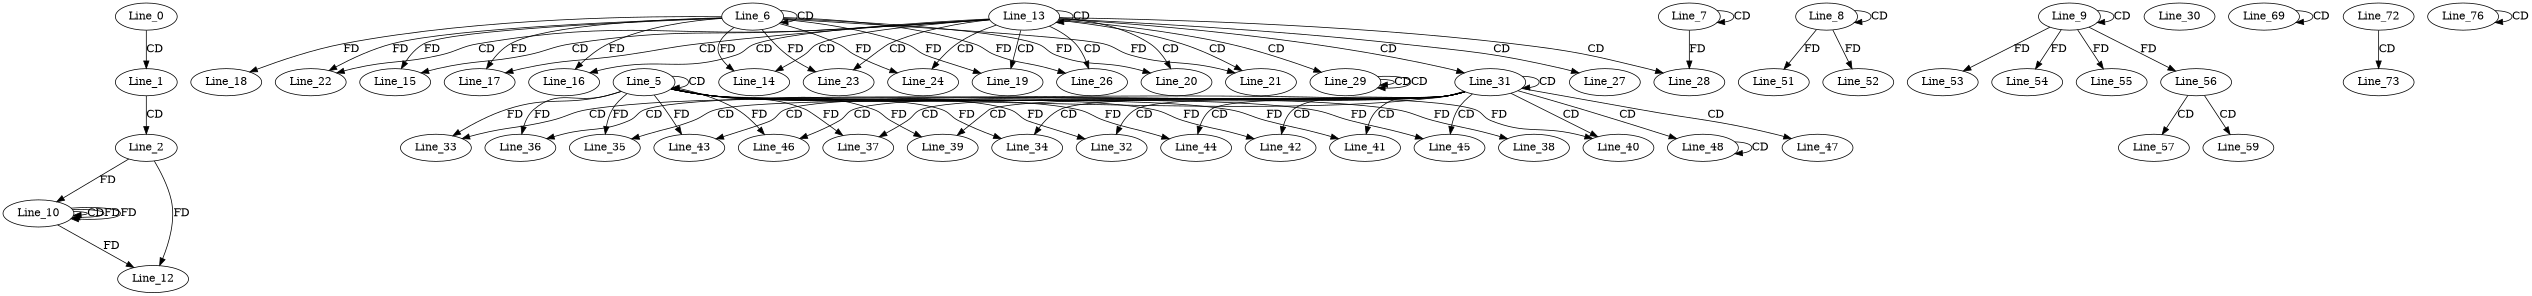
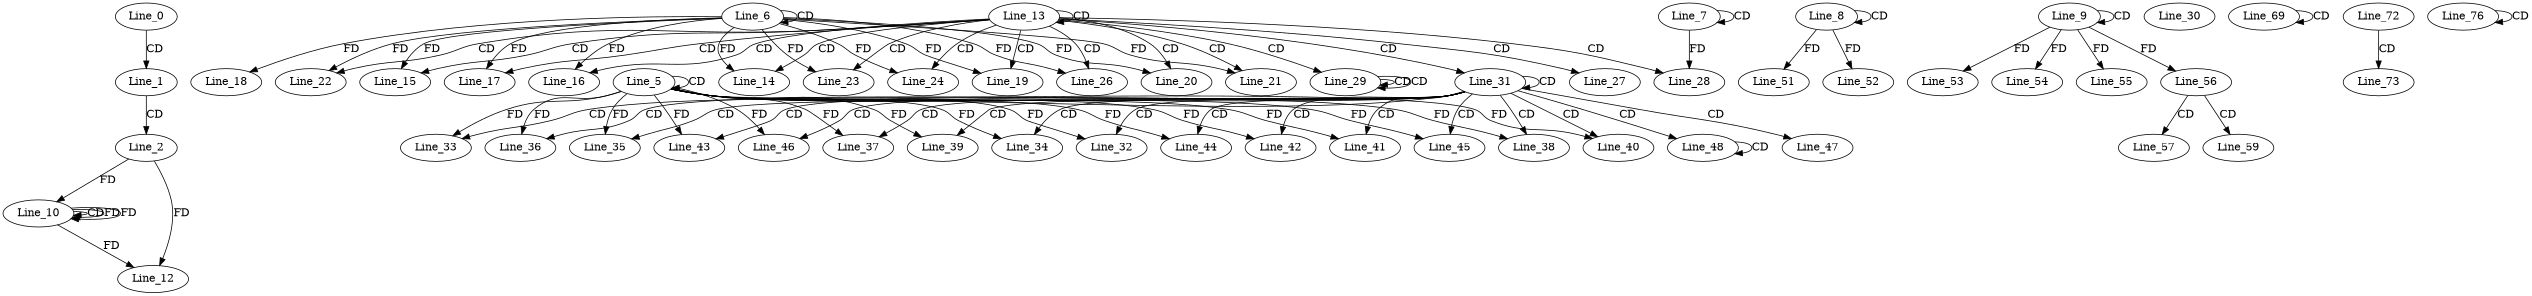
none -> (1512, 111)
